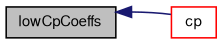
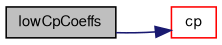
(151, 13) -> (136, 33)
